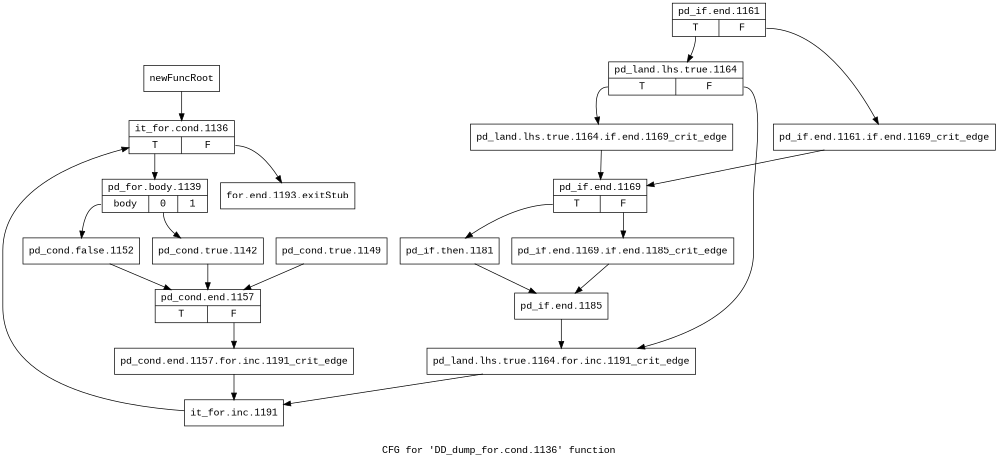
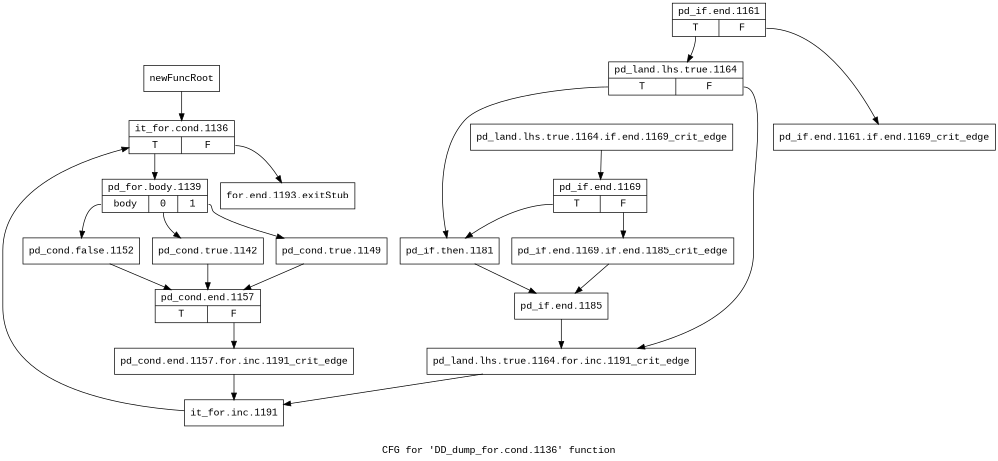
(597, 99) -> (478, 111)
(739, 167) -> none
none -> (240, 224)
